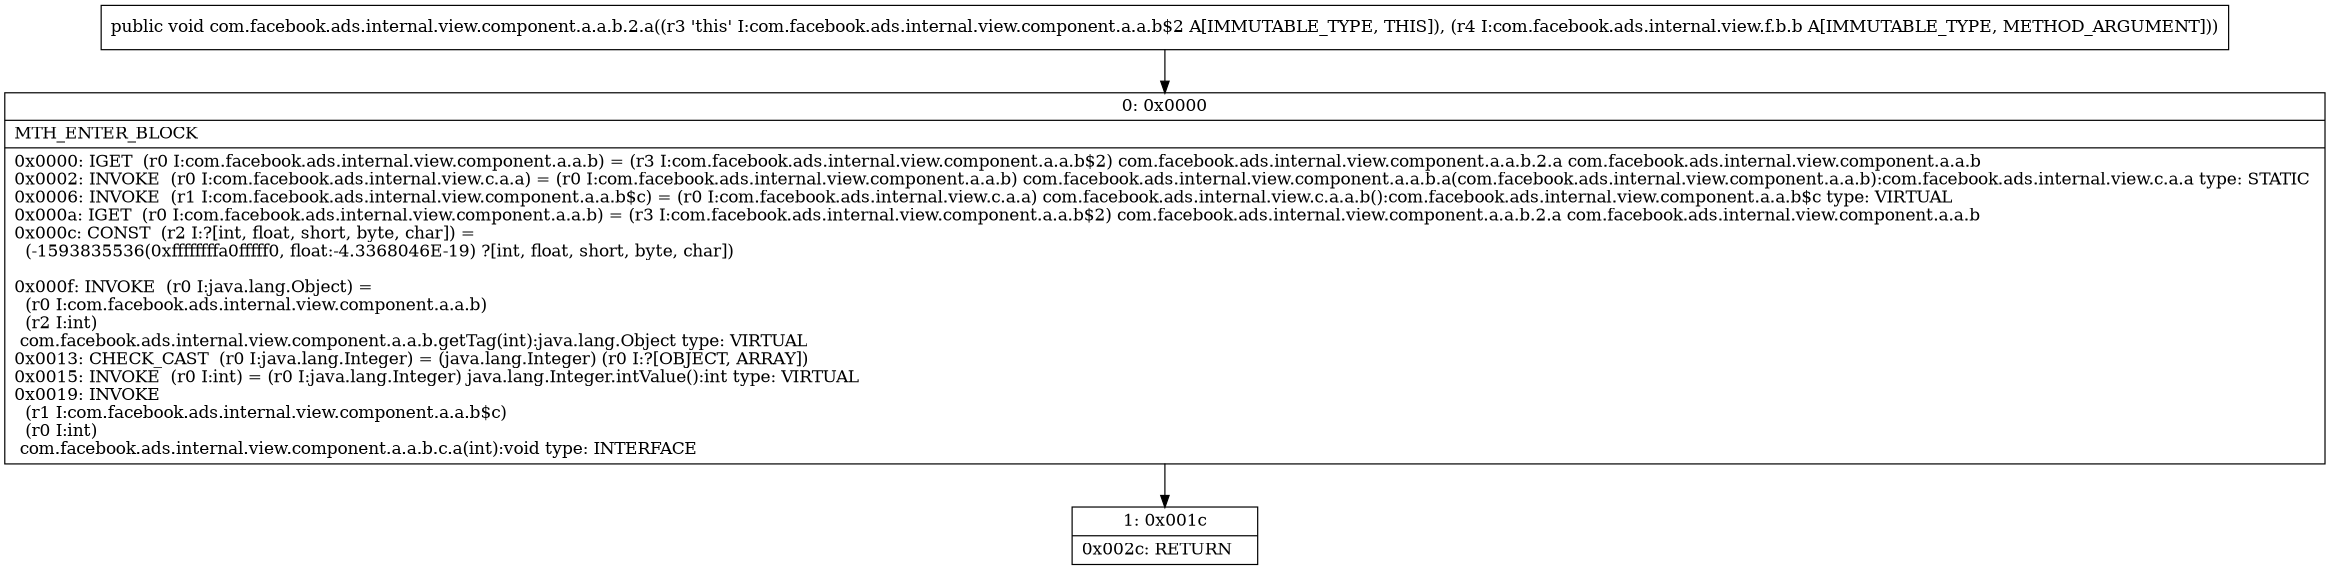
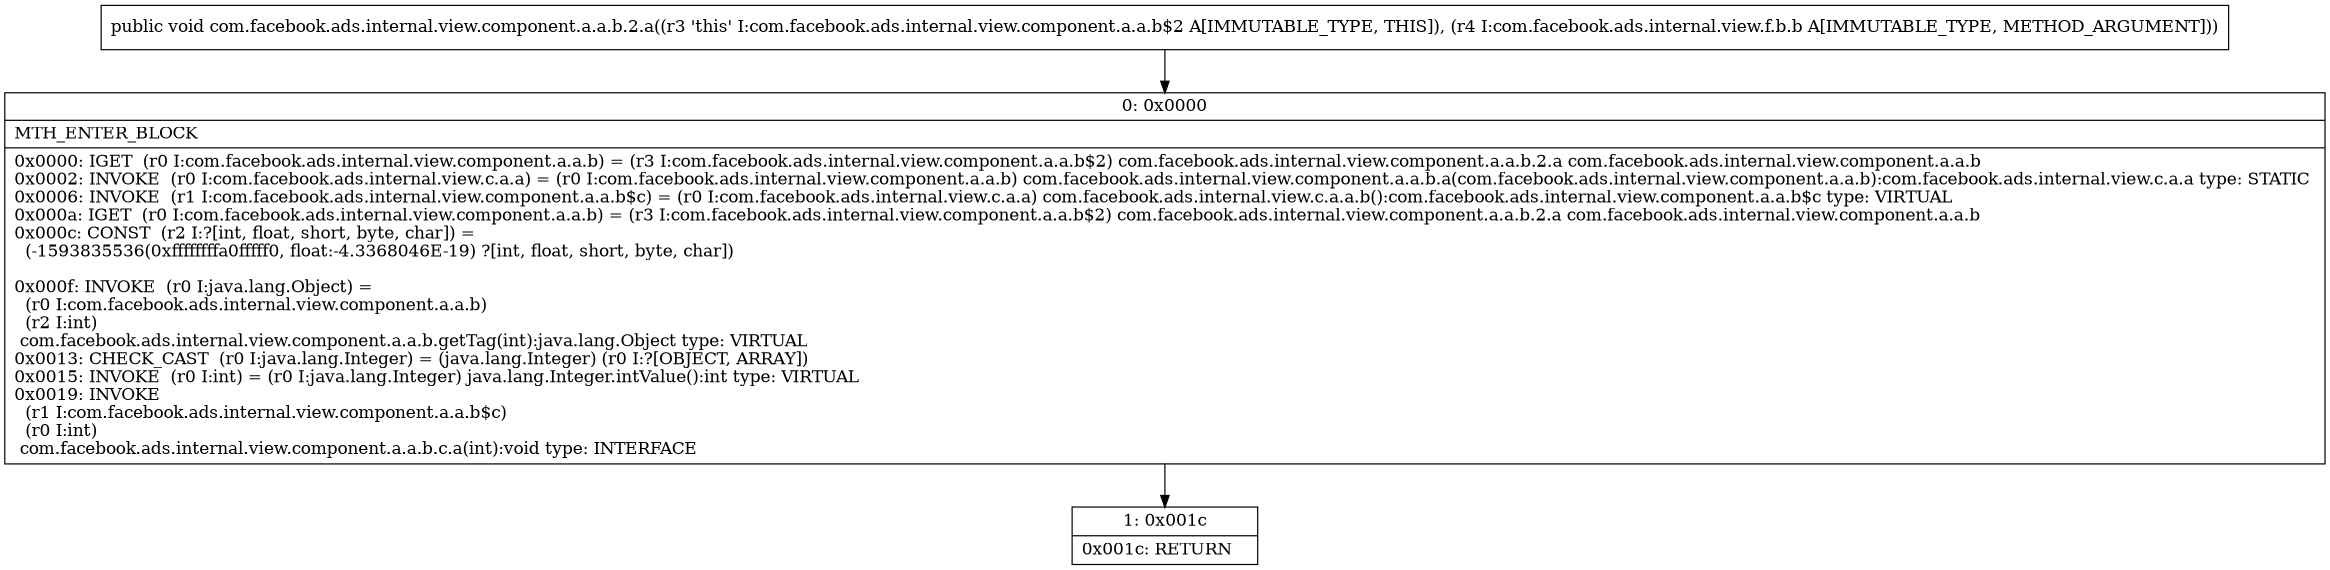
(1165, 550) -> (1165, 550)
